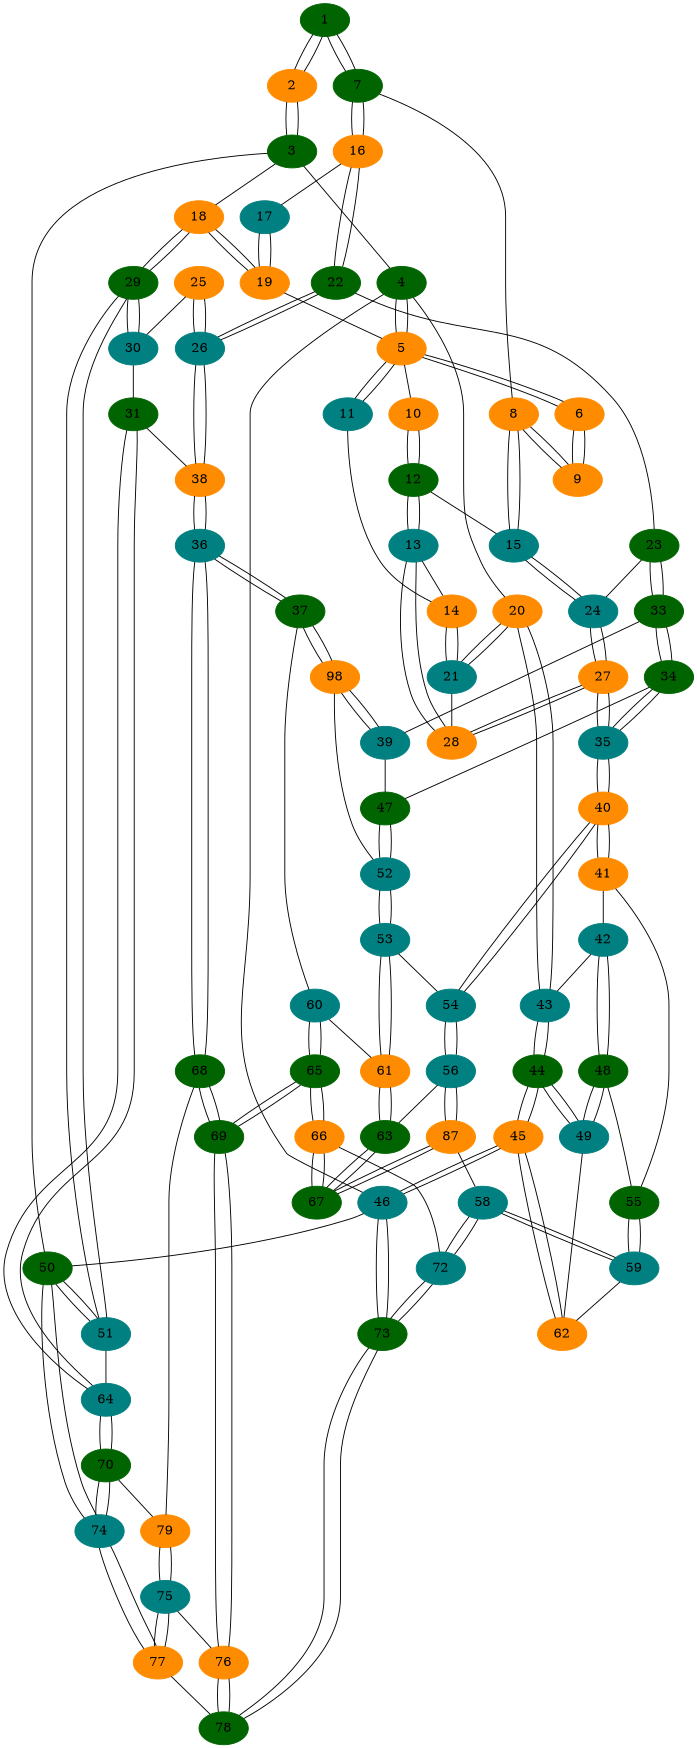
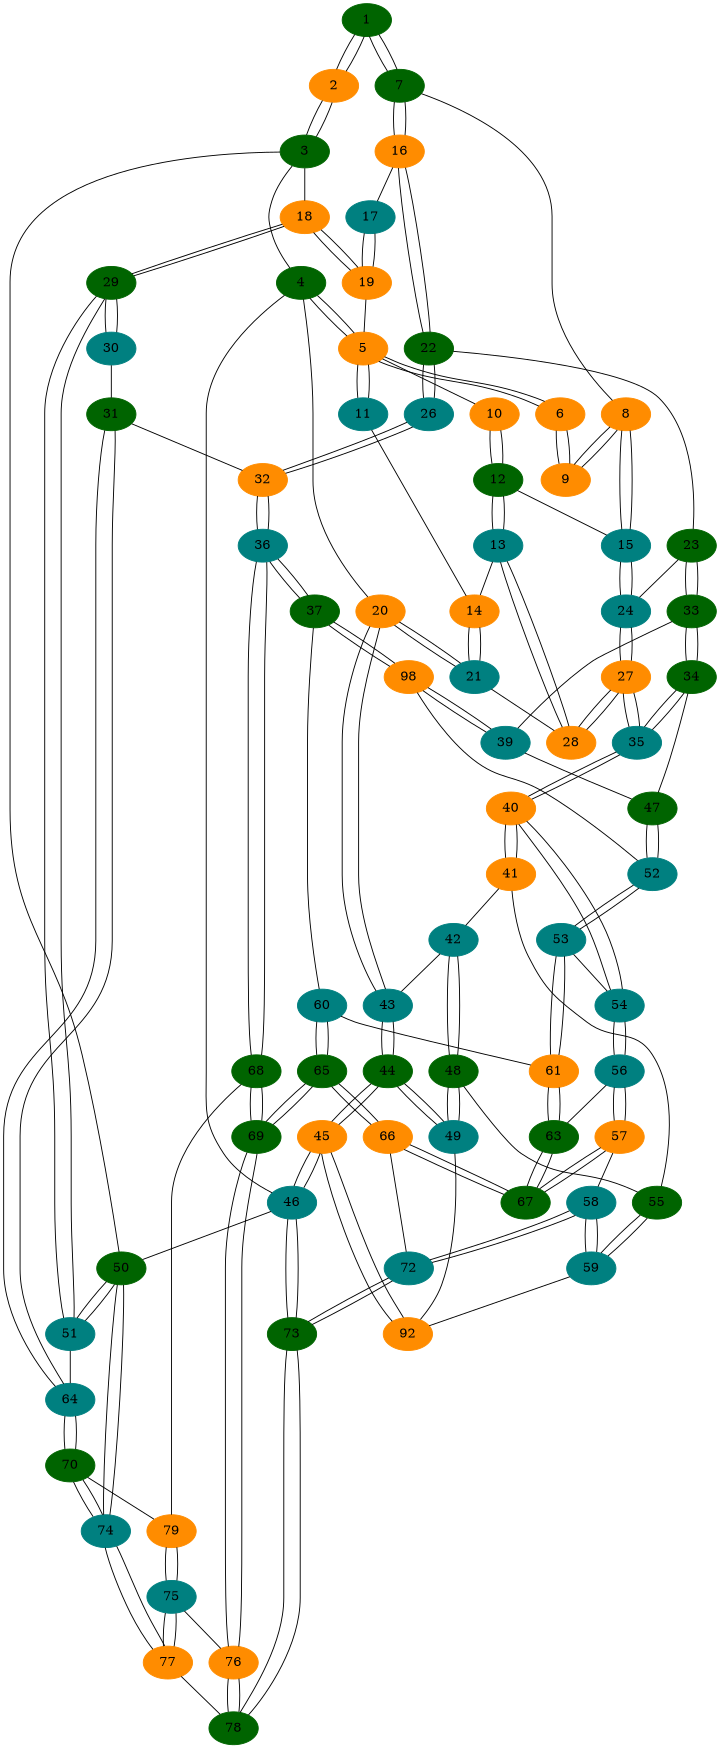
(199, 283) -> none
(200, 480) -> (263, 480)
(451, 1137) -> (620, 1137)
(562, 1334) -> (408, 1334)
